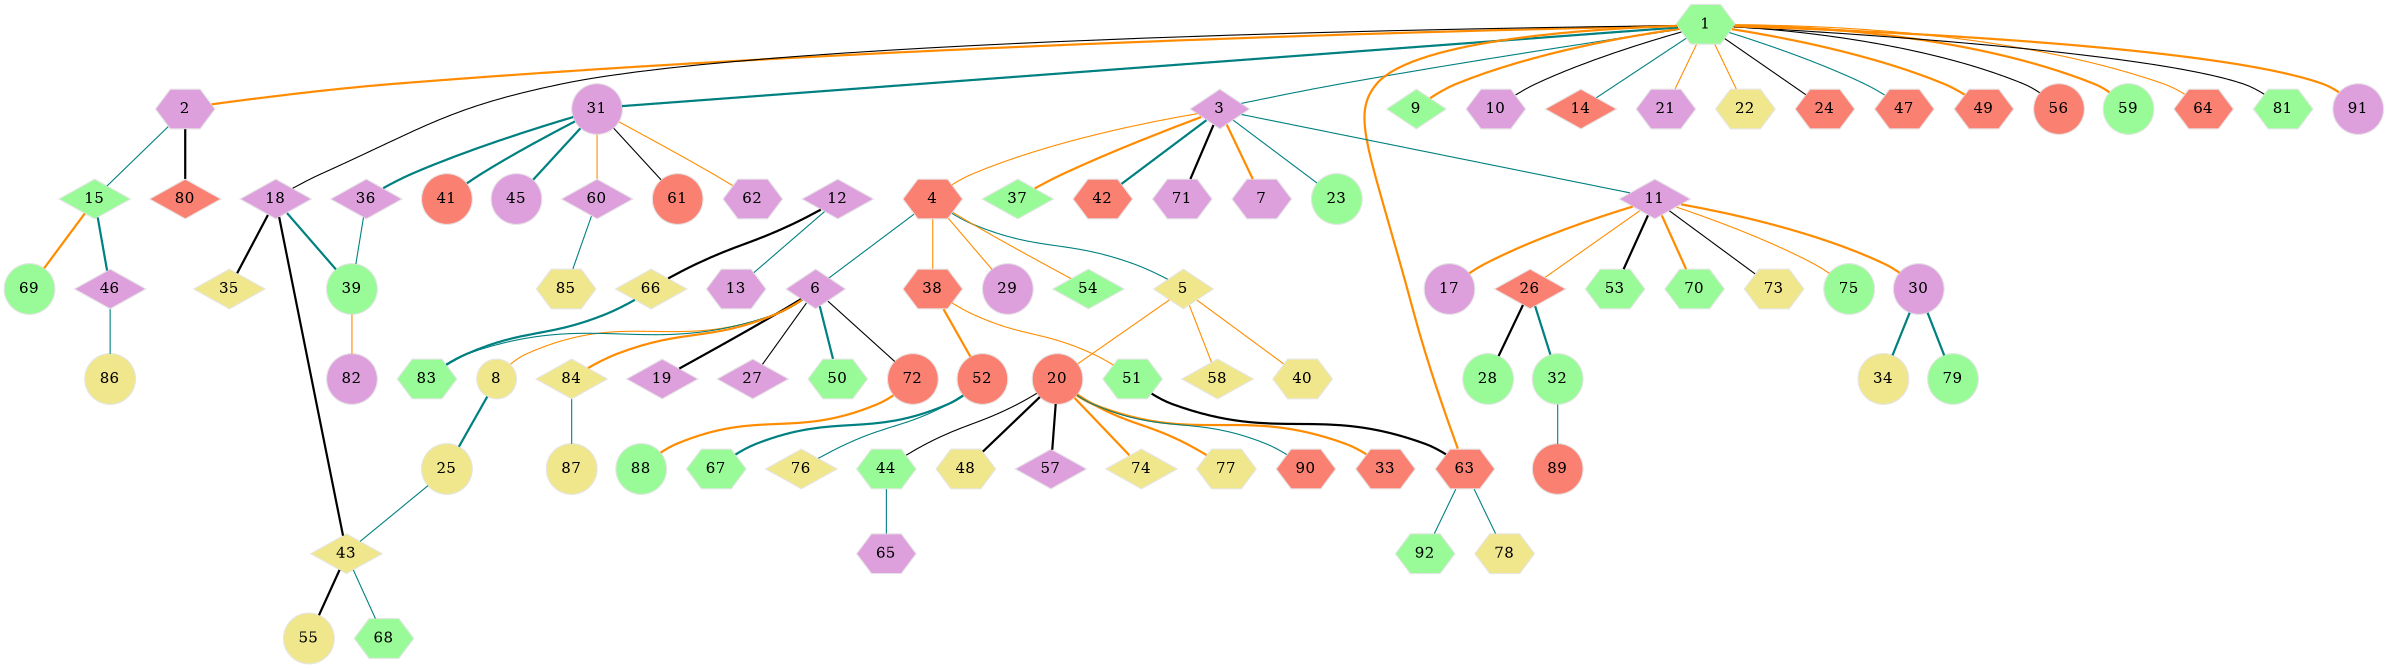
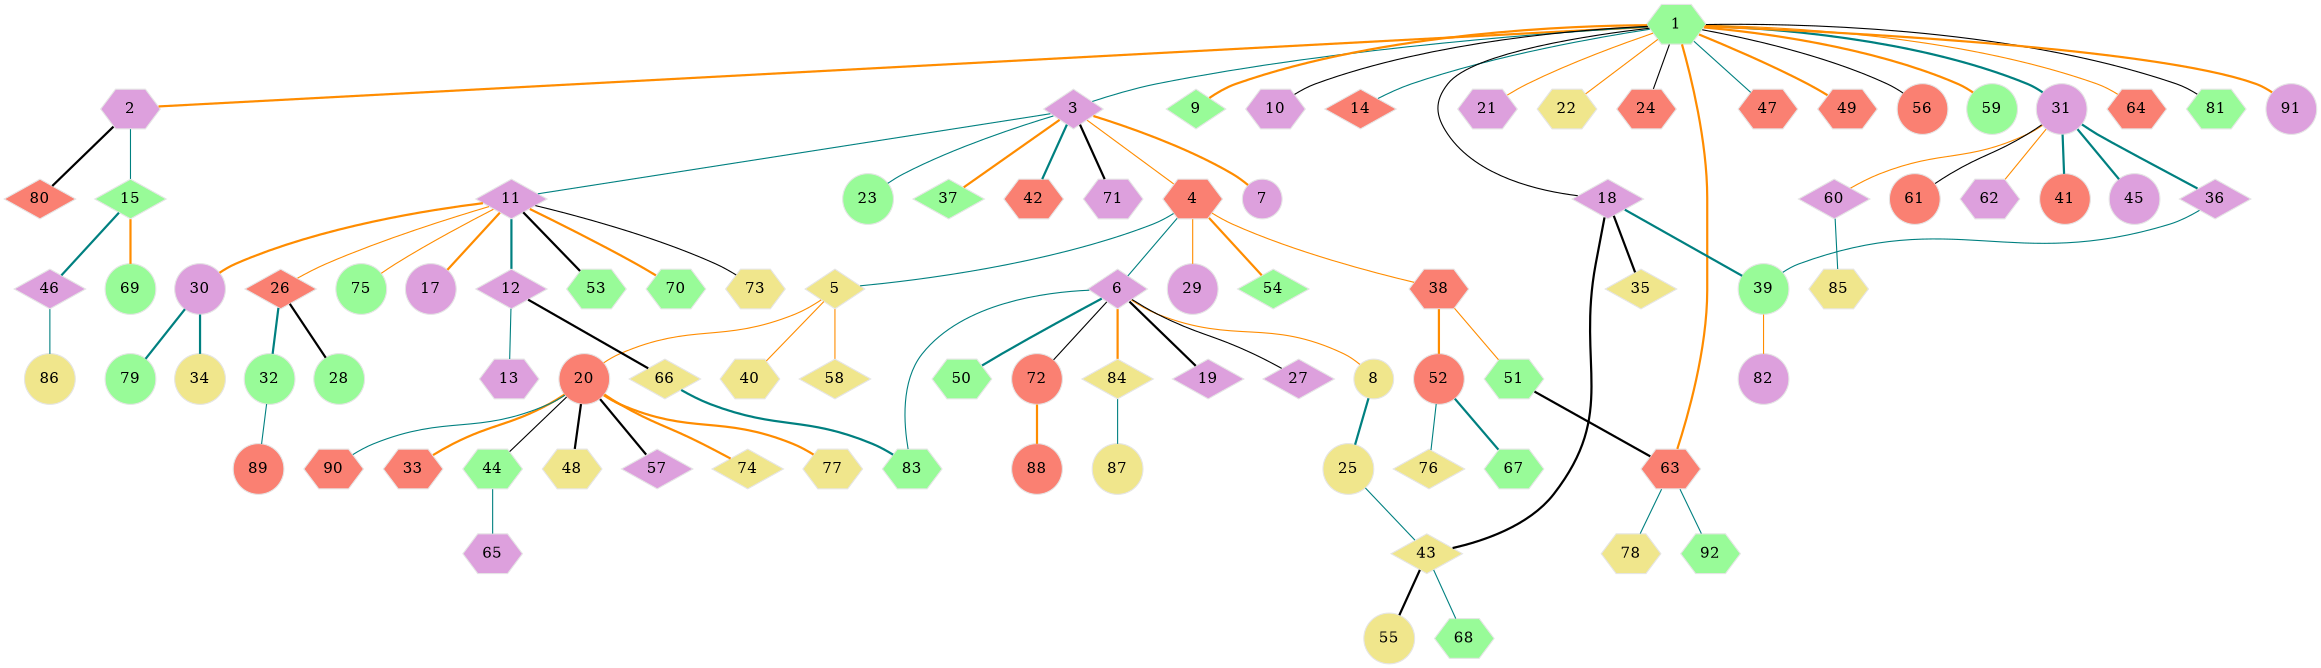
(1262, 199) -> (1262, 199)
none -> (511, 244)
(1012, 246) -> (1235, 247)
(641, 469) -> (1037, 469)
